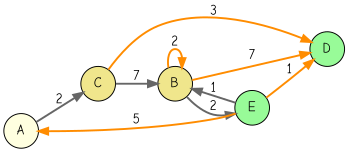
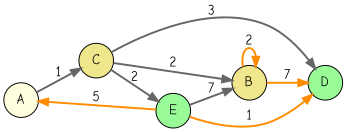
(198, 18) -> (215, 18)
(137, 77) -> (173, 63)
(214, 88) -> (211, 89)
(60, 100) -> (59, 73)
(204, 111) -> (131, 83)
